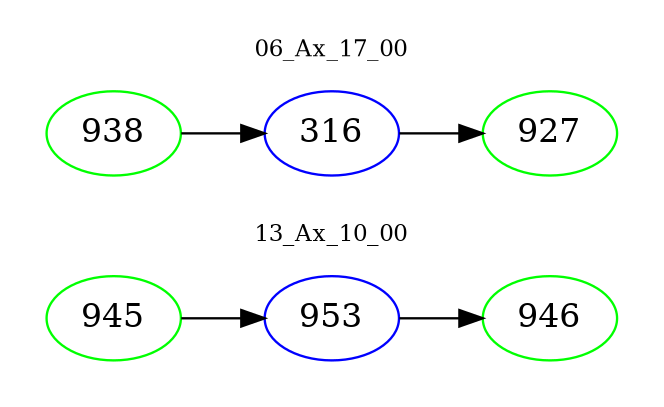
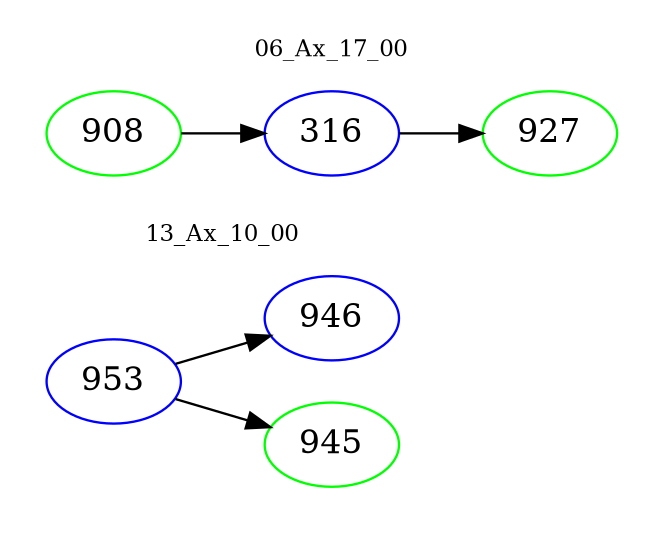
(114, 133) -> (114, 133)
(211, 318) -> (211, 410)
(550, 318) -> (332, 318)
